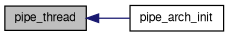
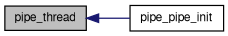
(177, 18) -> (177, 18)
